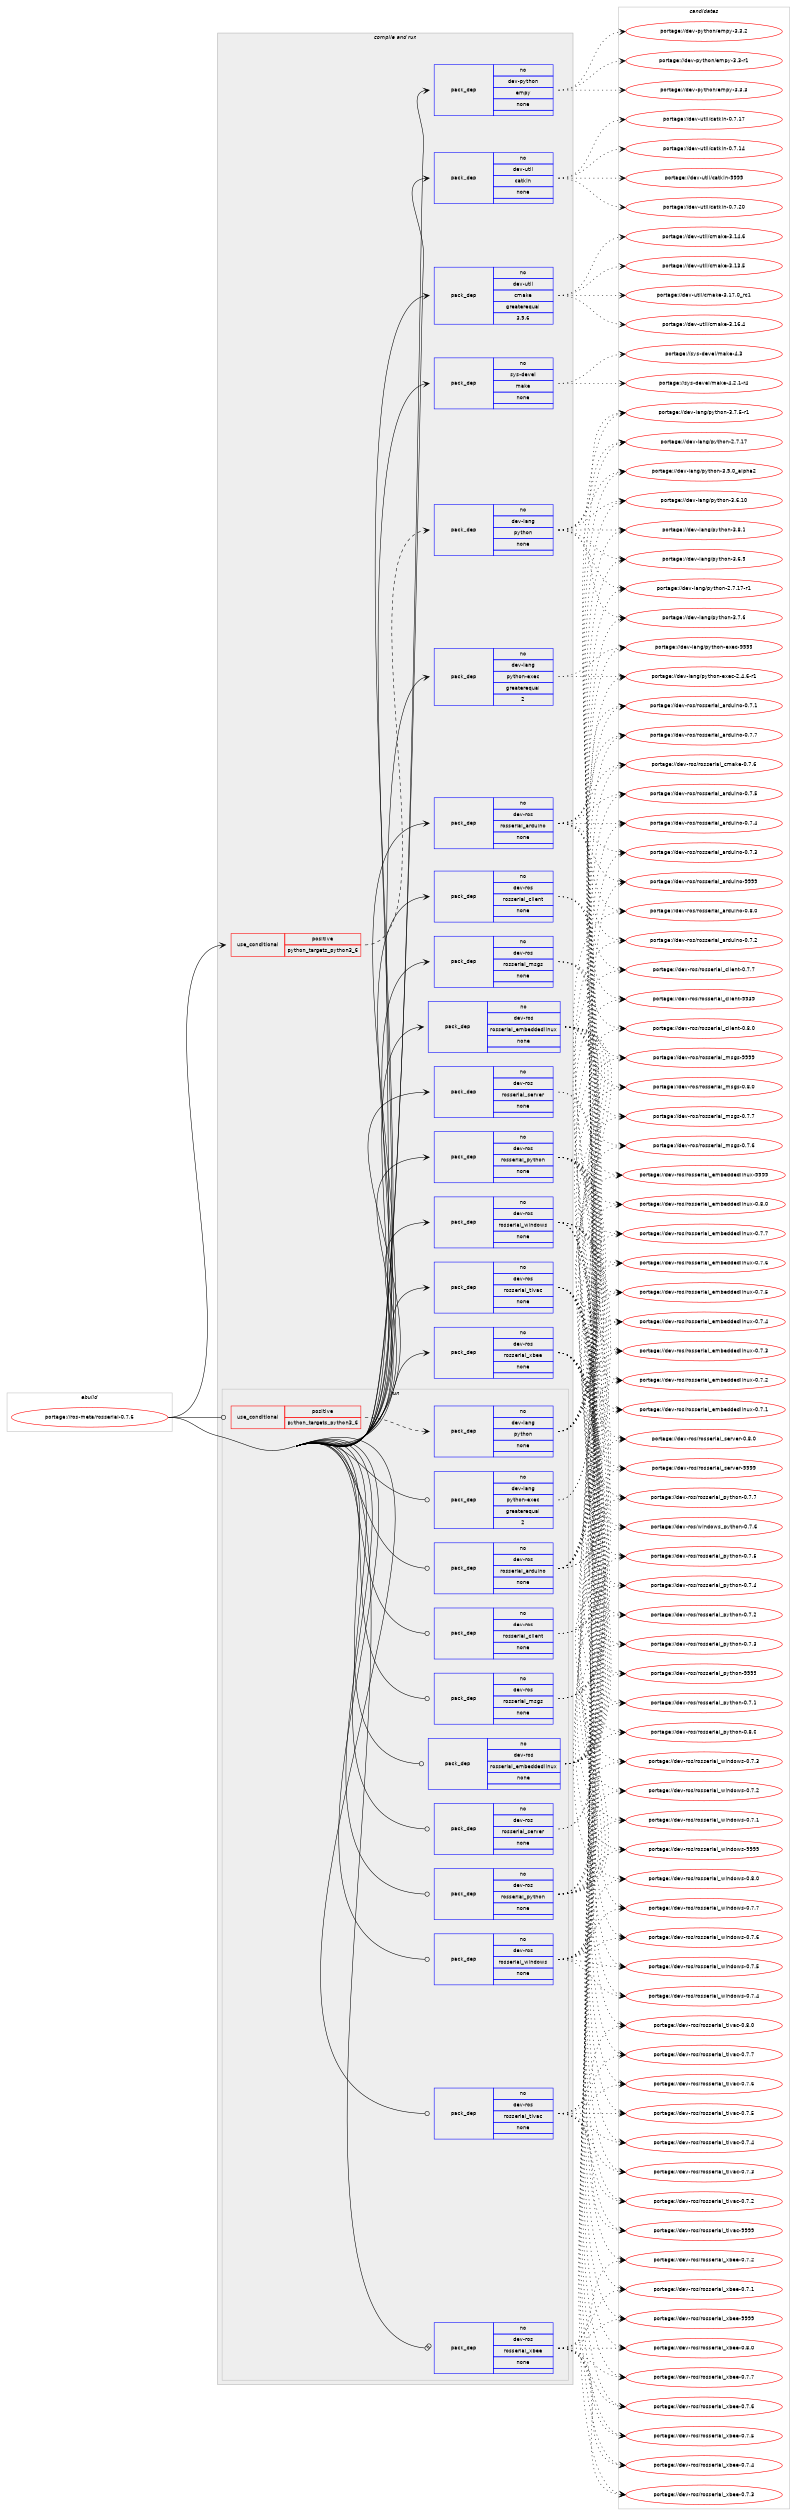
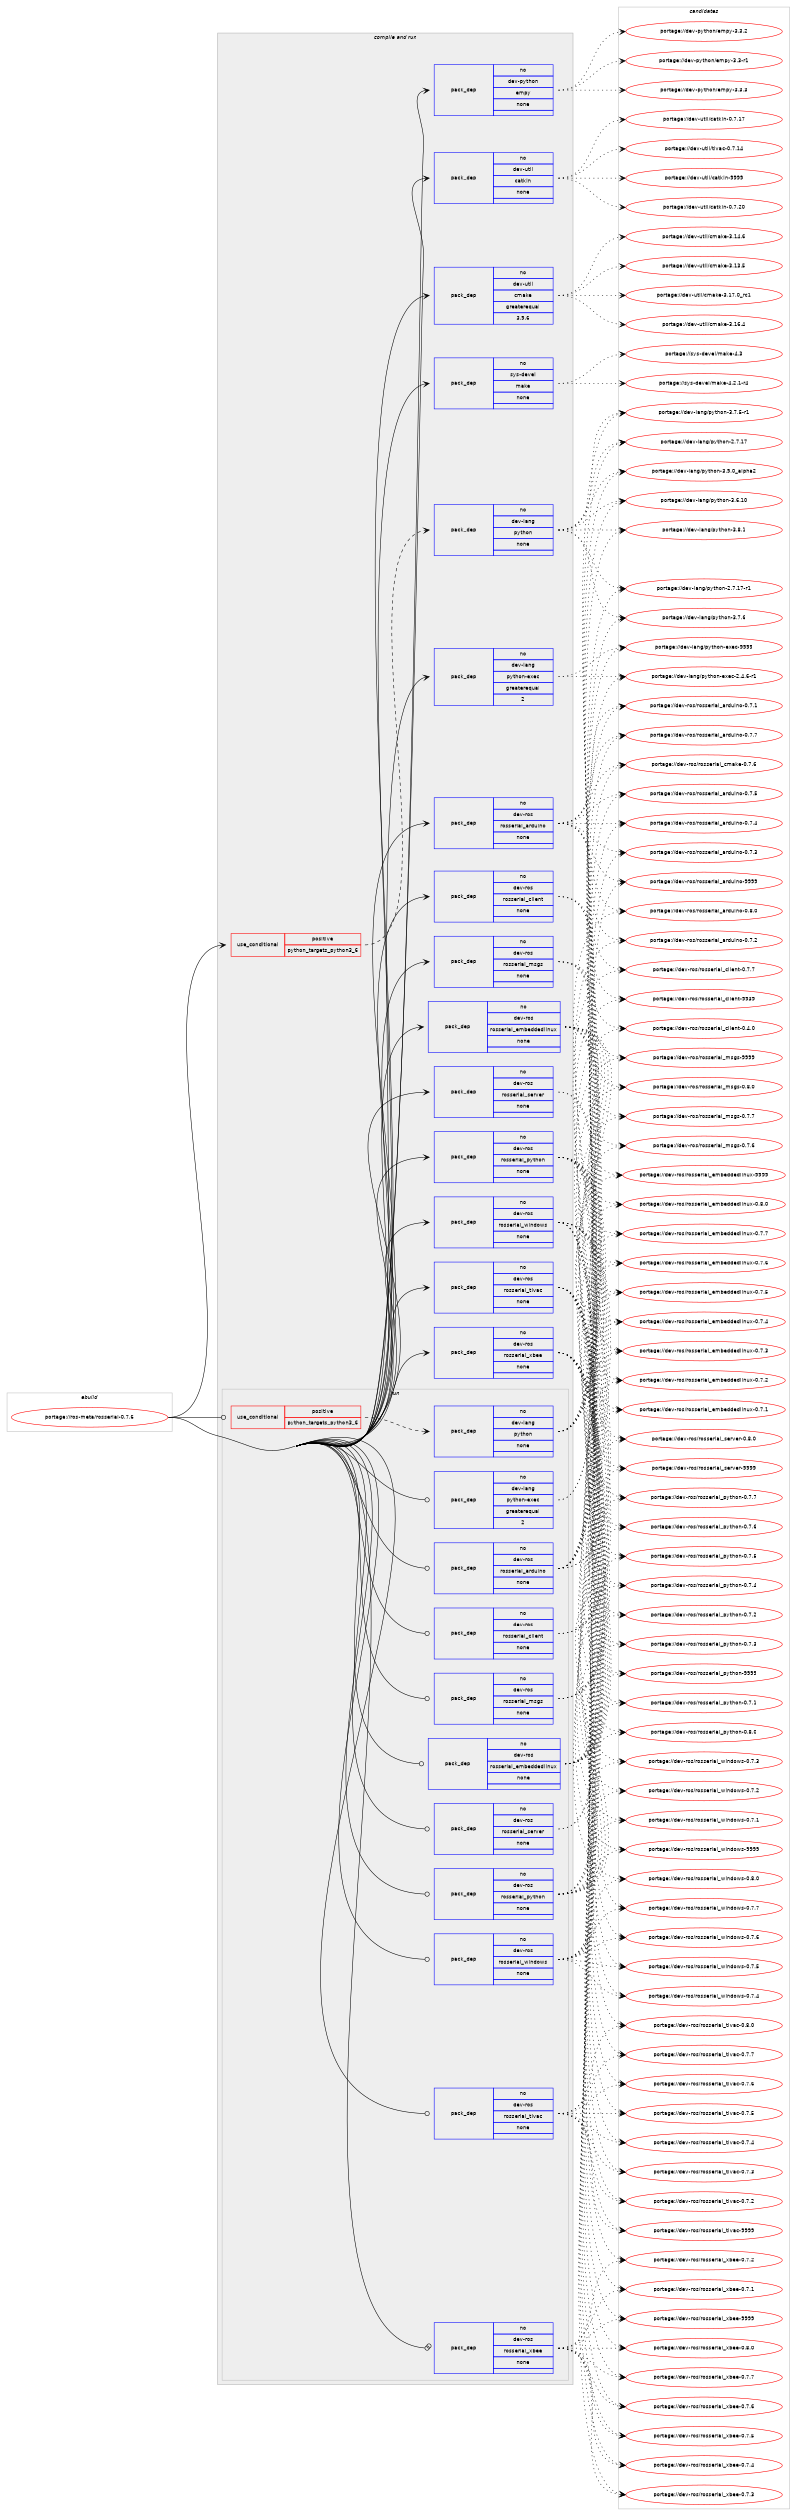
(704, 149) -> (704, 149)
(704, 559) -> none
(704, 1029) -> (704, 1029)
(704, 1527) -> (704, 1527)
